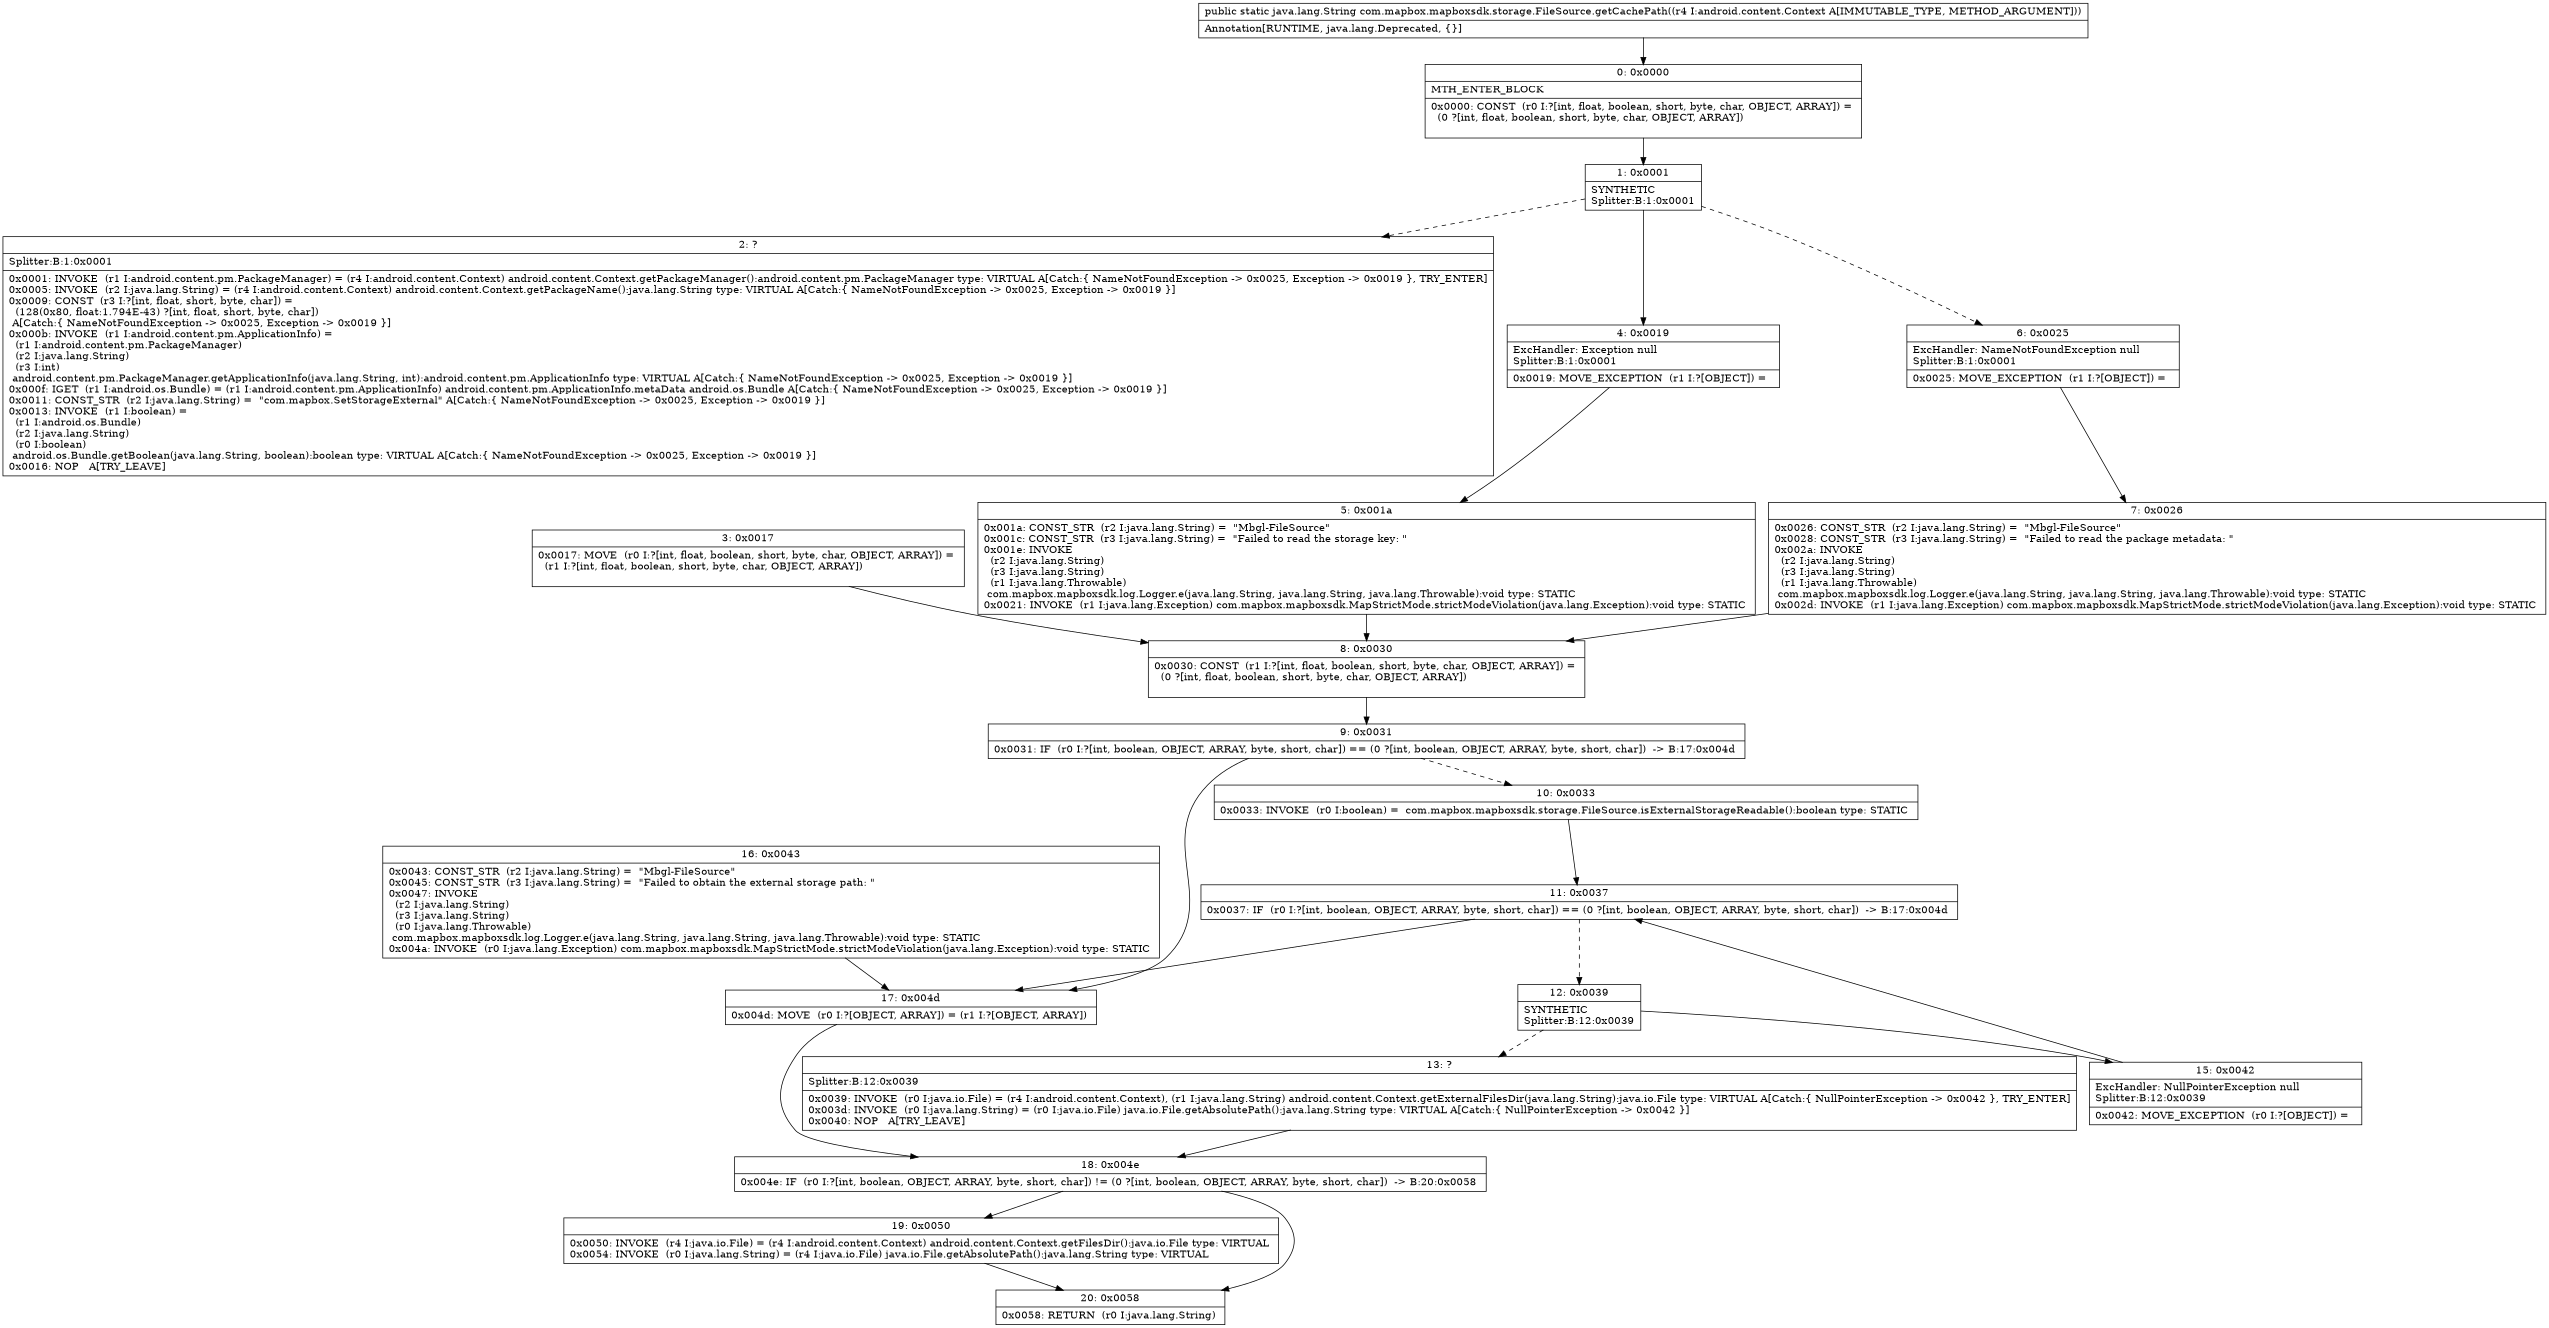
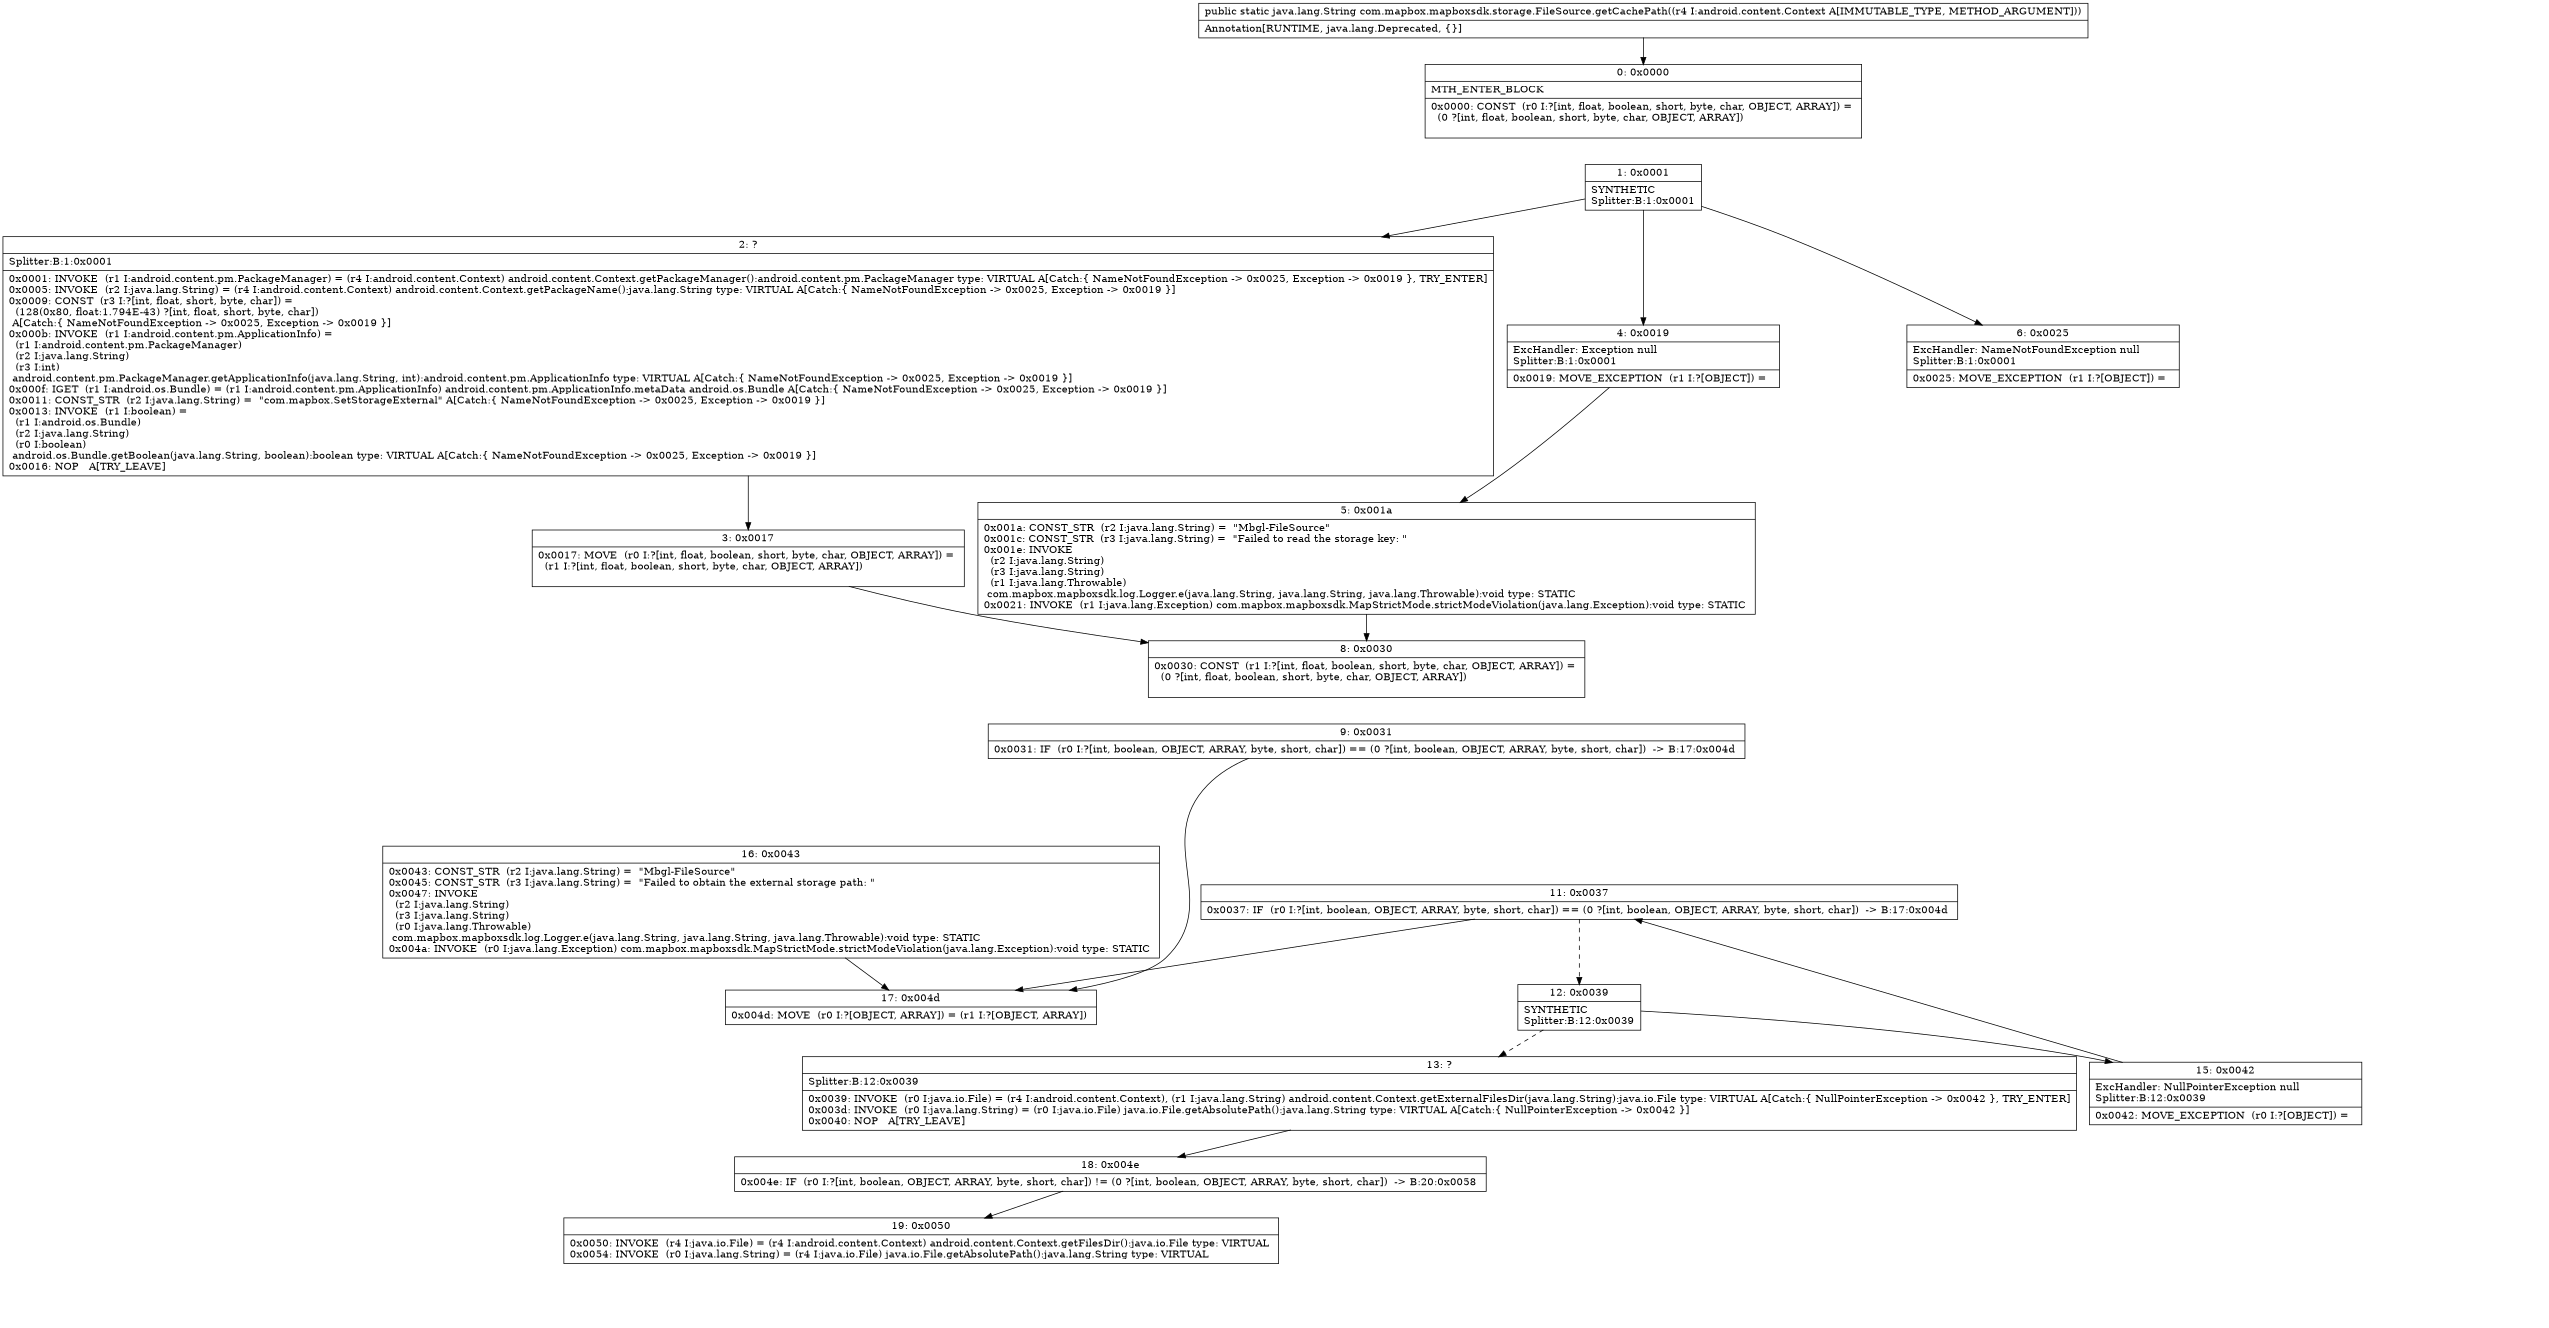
(1643, 148) -> none
(1487, 217) -> (1487, 217)
(1841, 259) -> (1841, 259)
none -> (748, 499)
(2157, 558) -> none
(1367, 707) -> none
(1566, 802) -> none
(791, 1124) -> none
(1110, 1307) -> none
